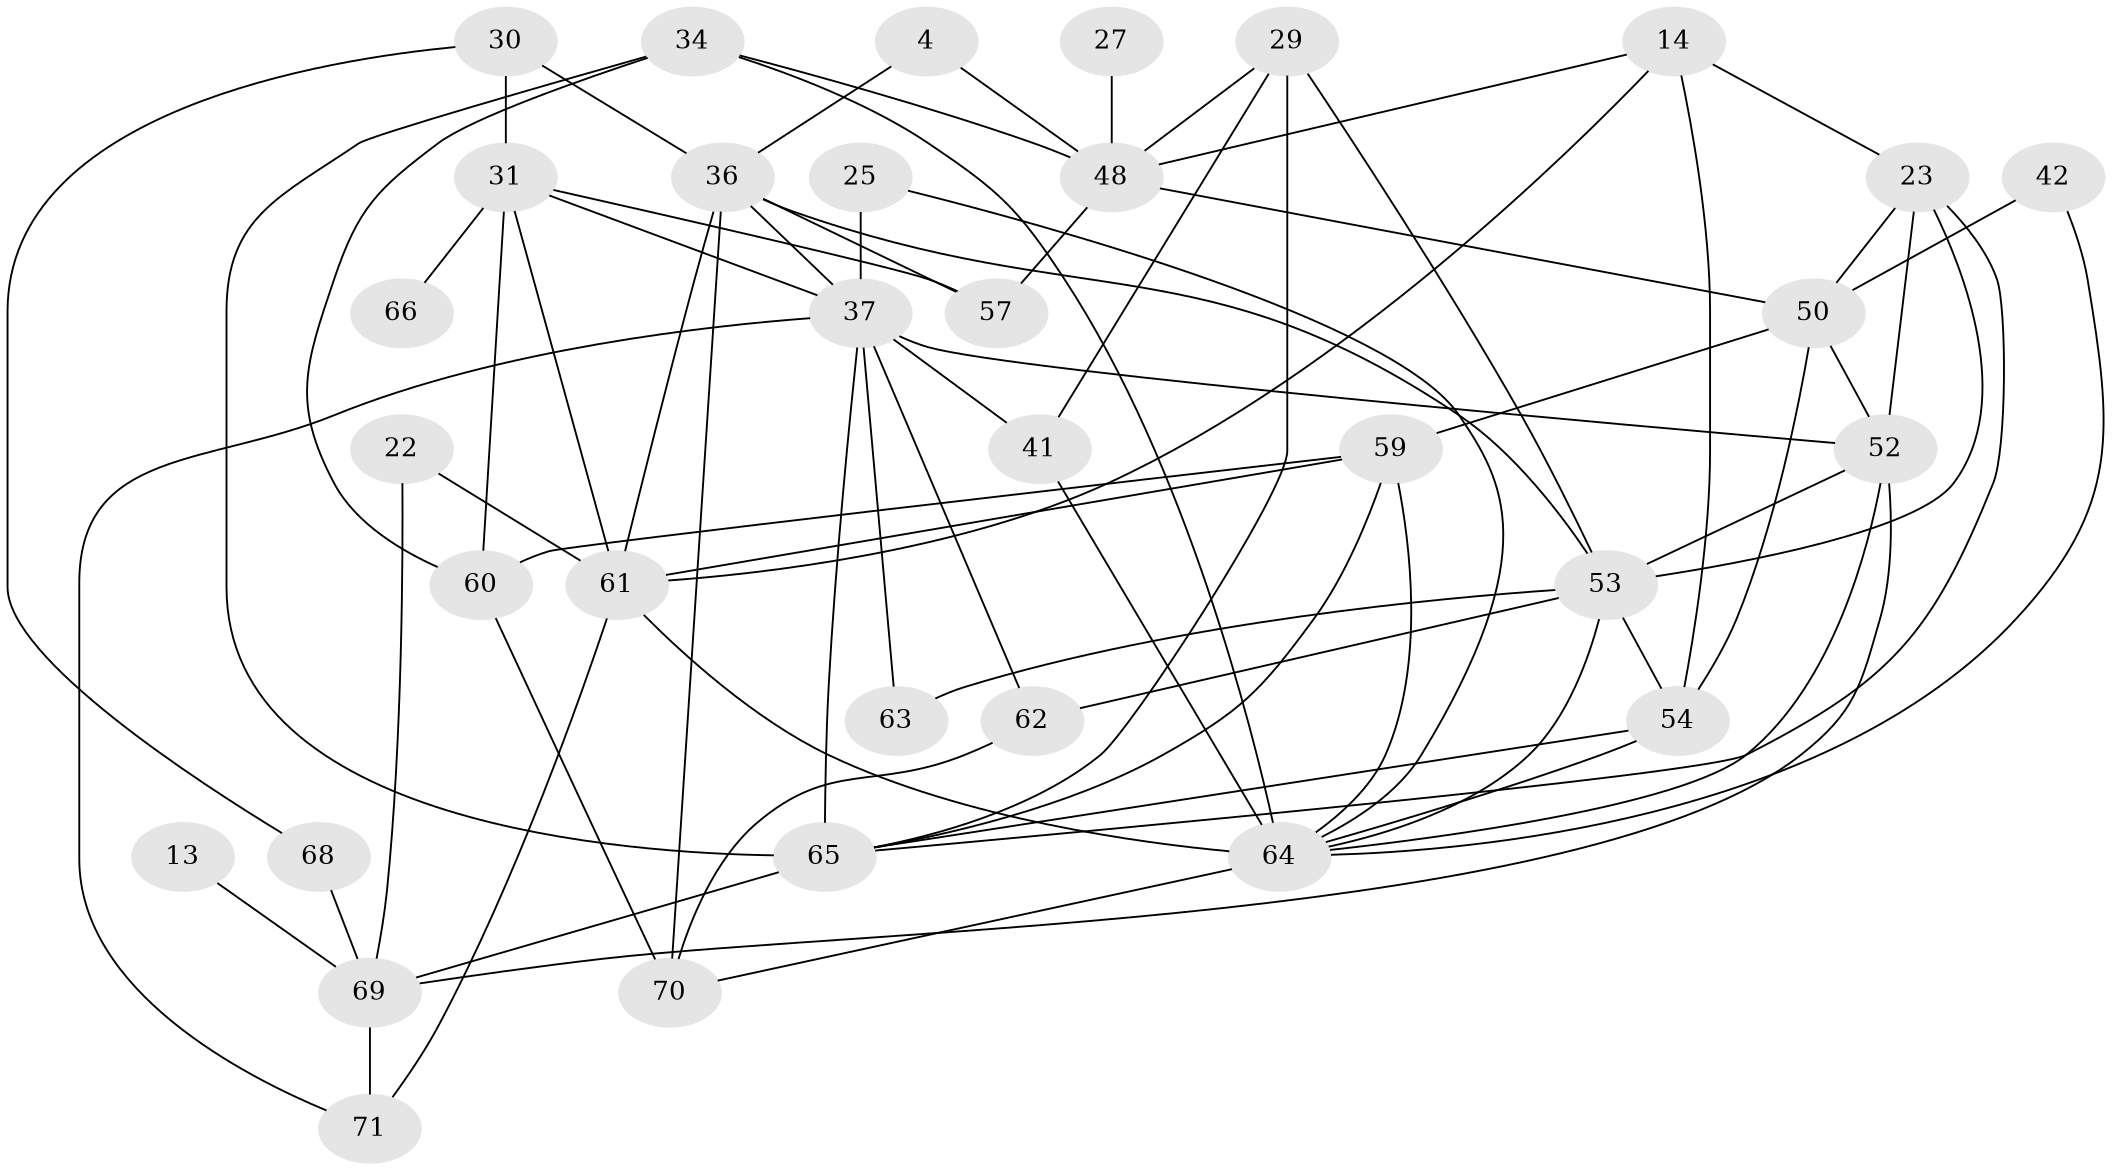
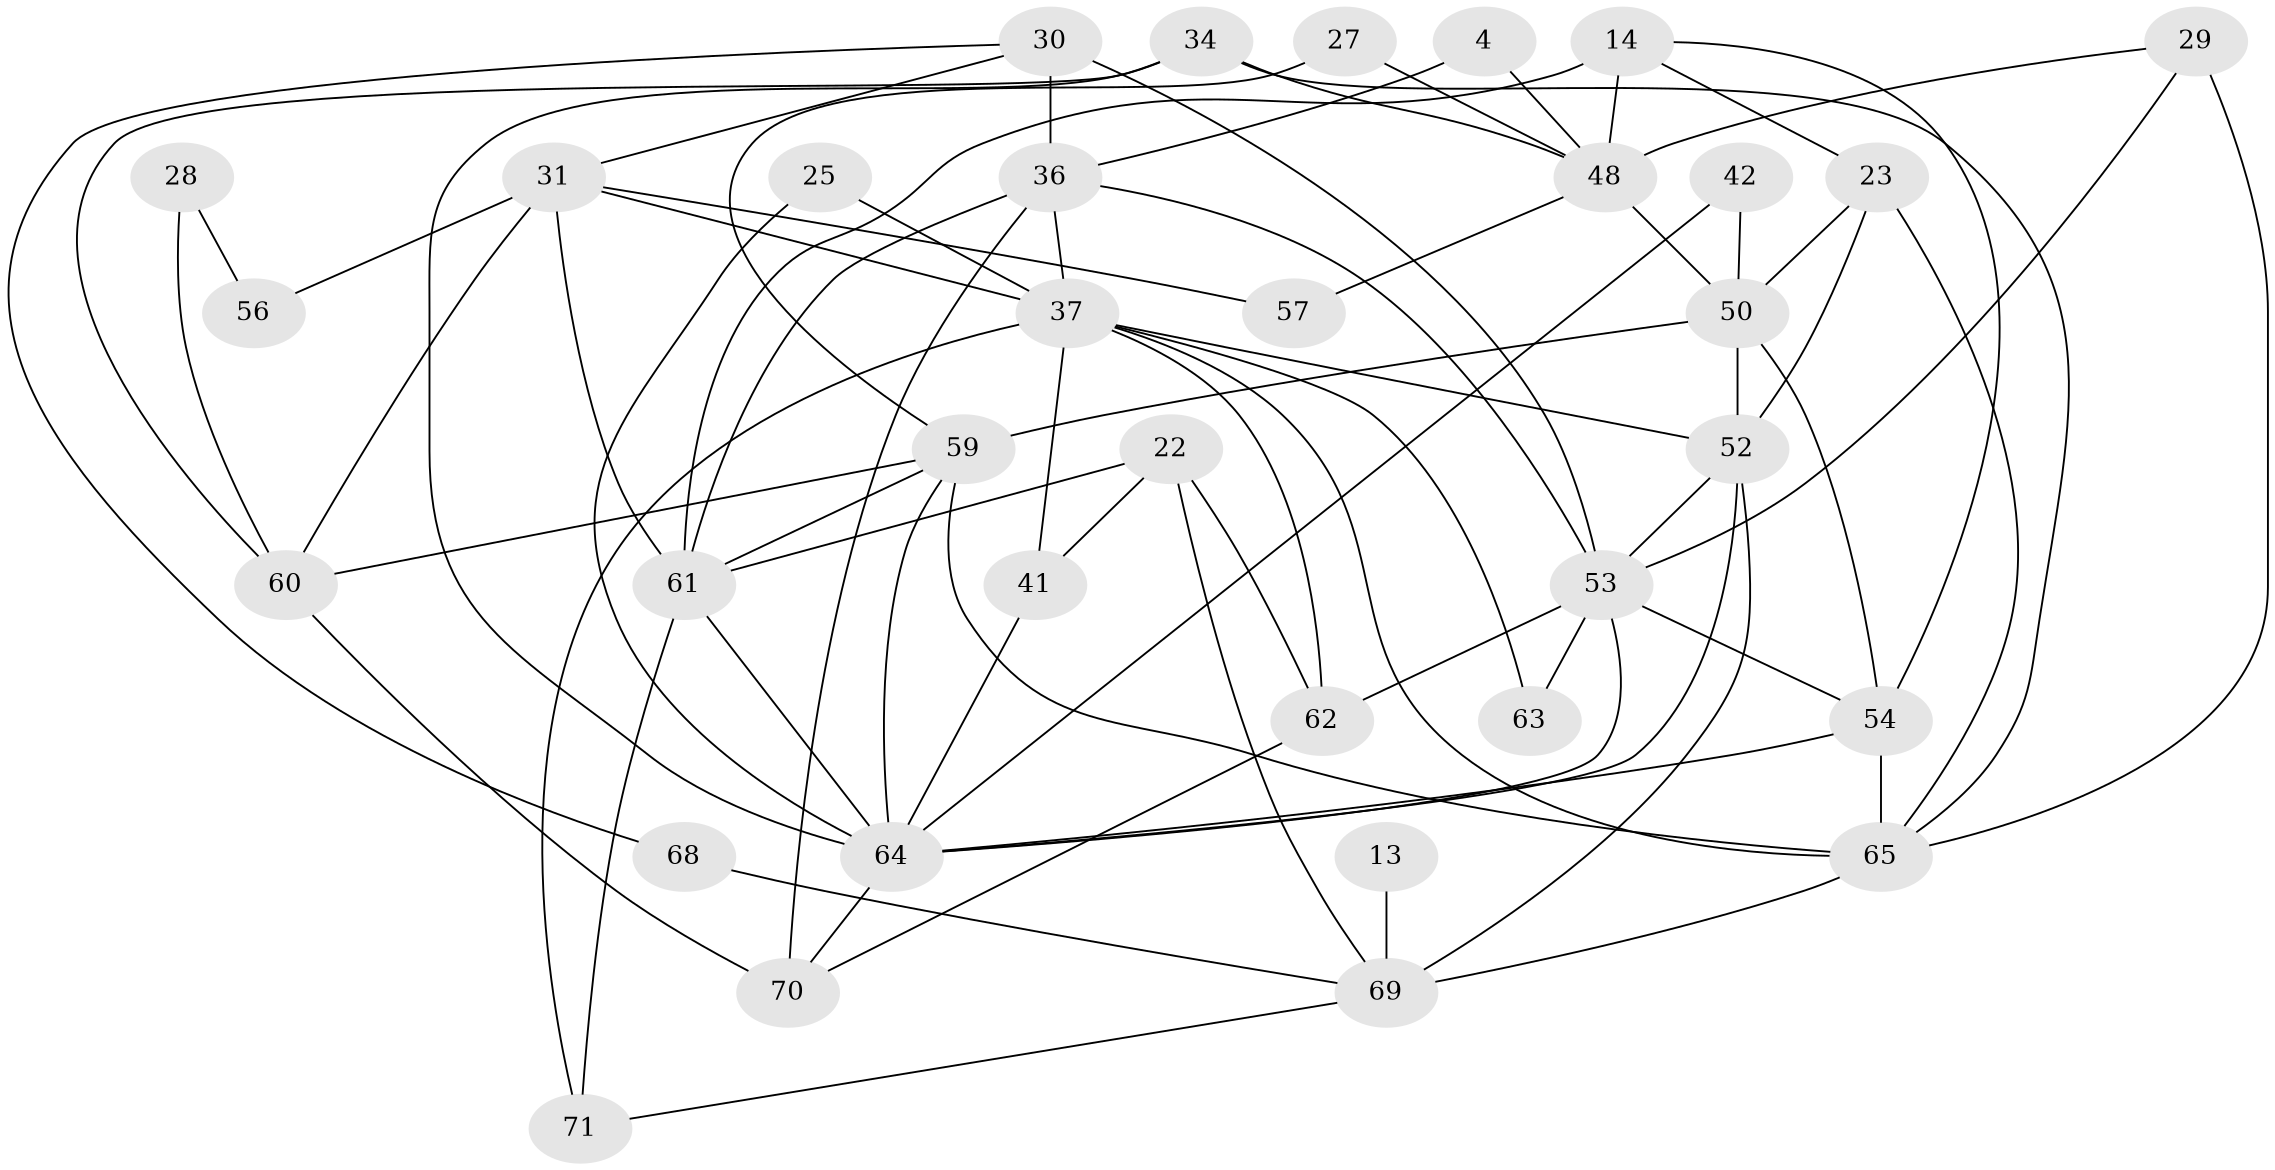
none -> (756, 141)
none -> (182, 177)
(1164, 245) -> (1104, 517)
(874, 252) -> none
(402, 313) -> (254, 313)
(1943, 493) -> (1402, 251)
none -> (1254, 582)
